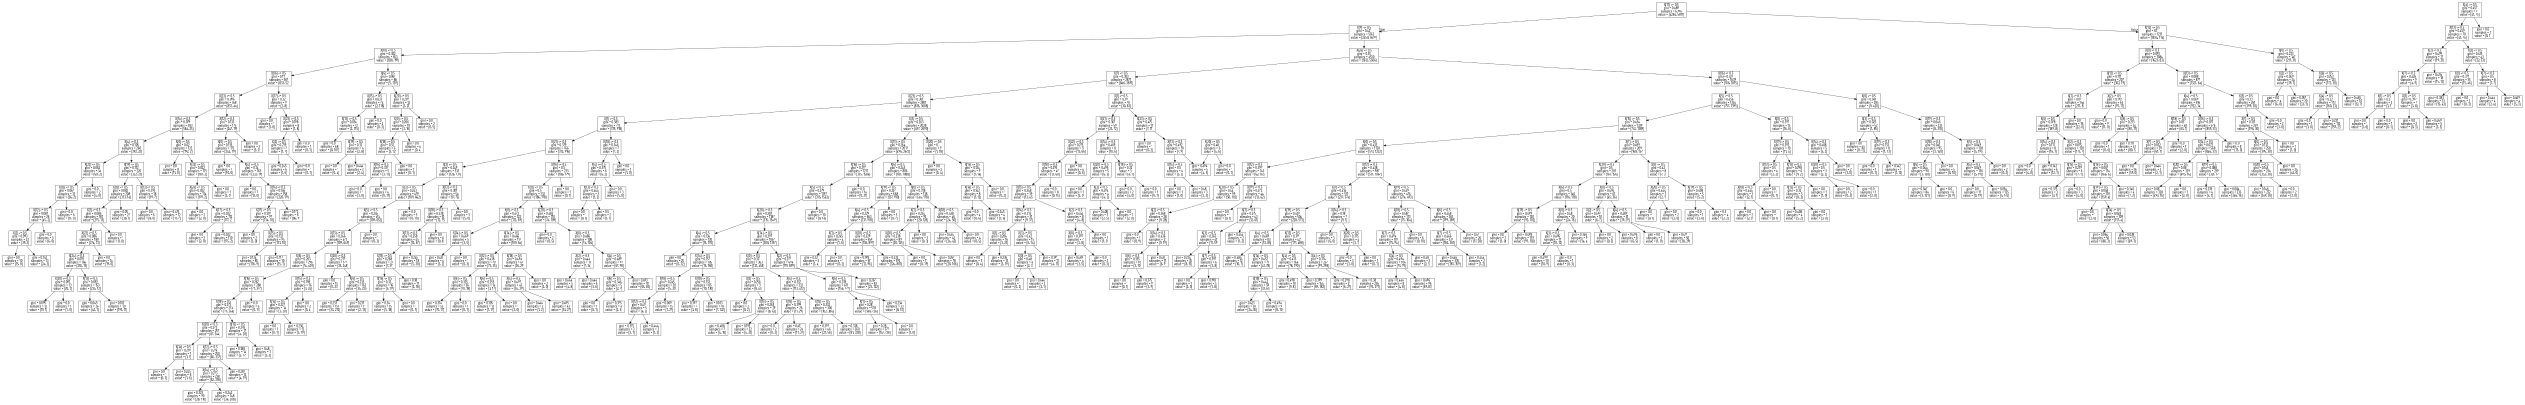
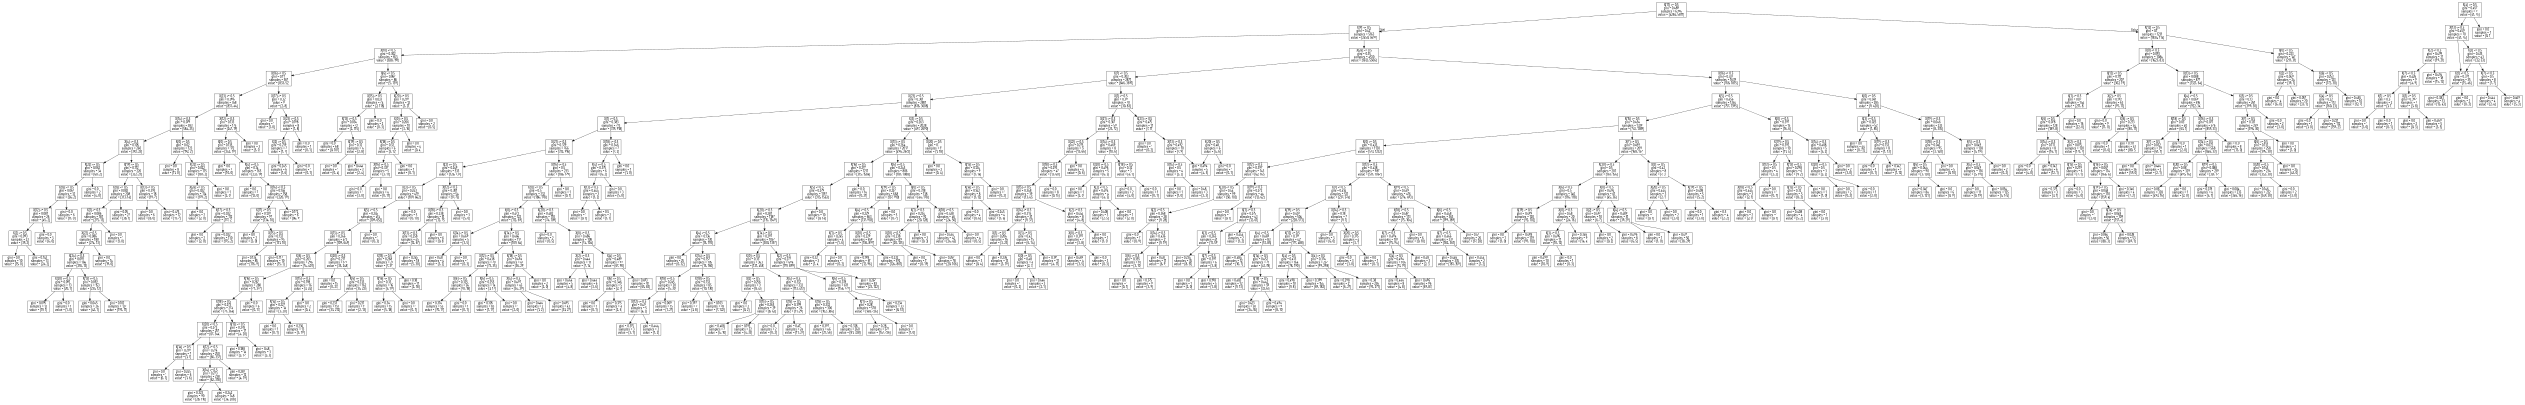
(2447, 44) -> (2459, 55)
(279, 101) -> (279, 101)
(1921, 183) -> (1918, 181)
none -> (513, 249)
none -> (1234, 284)
(485, 307) -> (485, 307)
